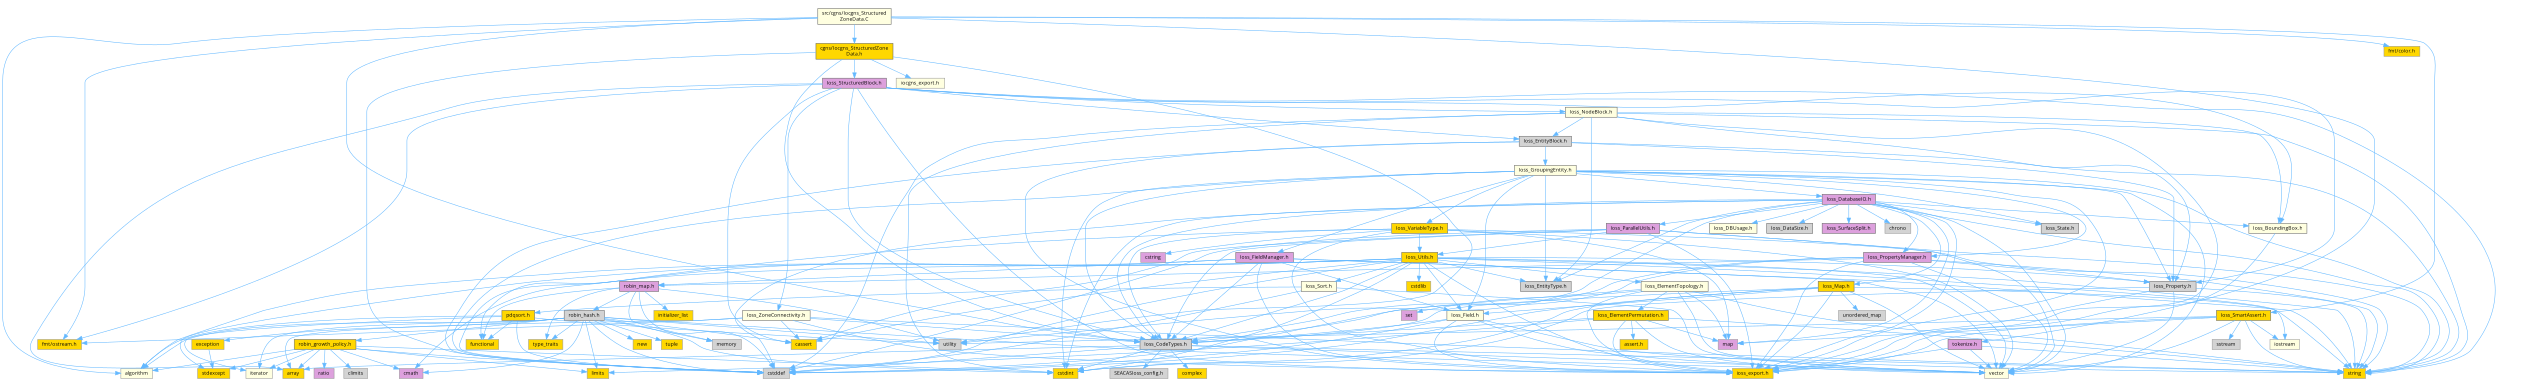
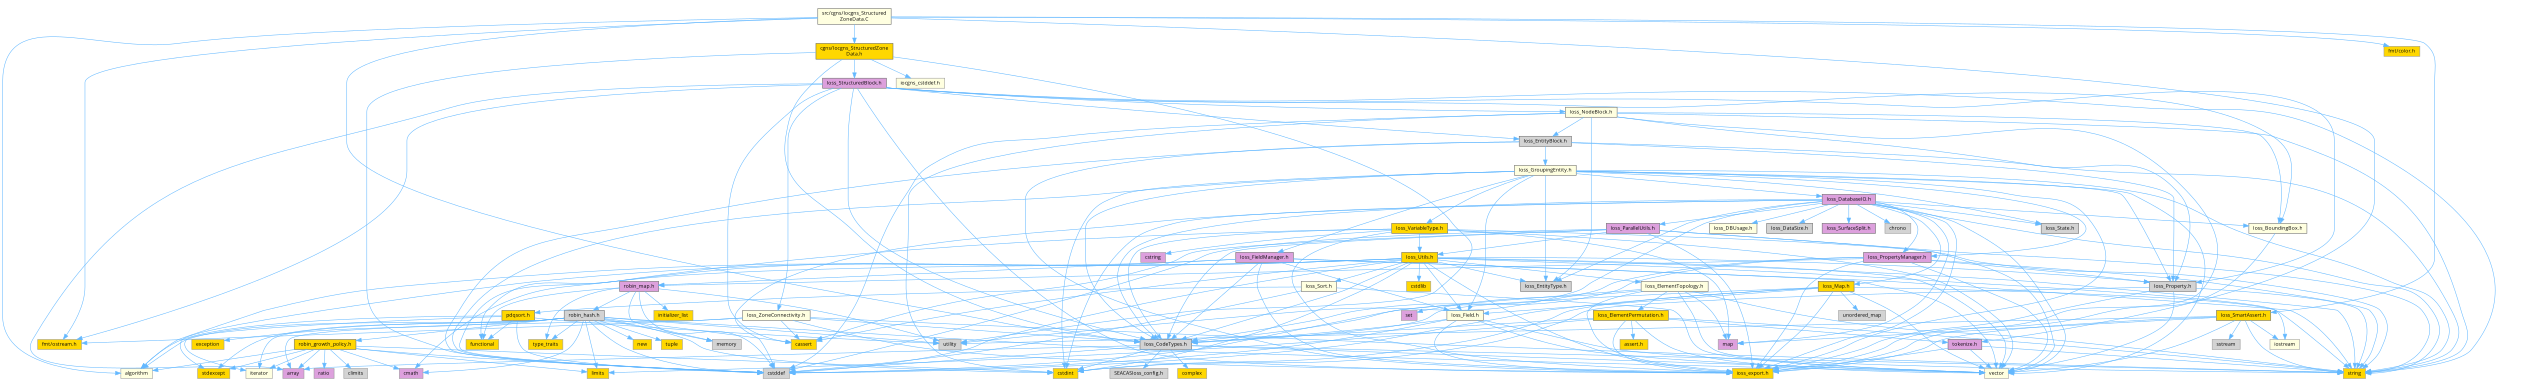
(920, 83) -> (920, 83)
(1683, 331) -> (1812, 331)
(210, 356) -> (389, 325)
(293, 373) -> (293, 373)
